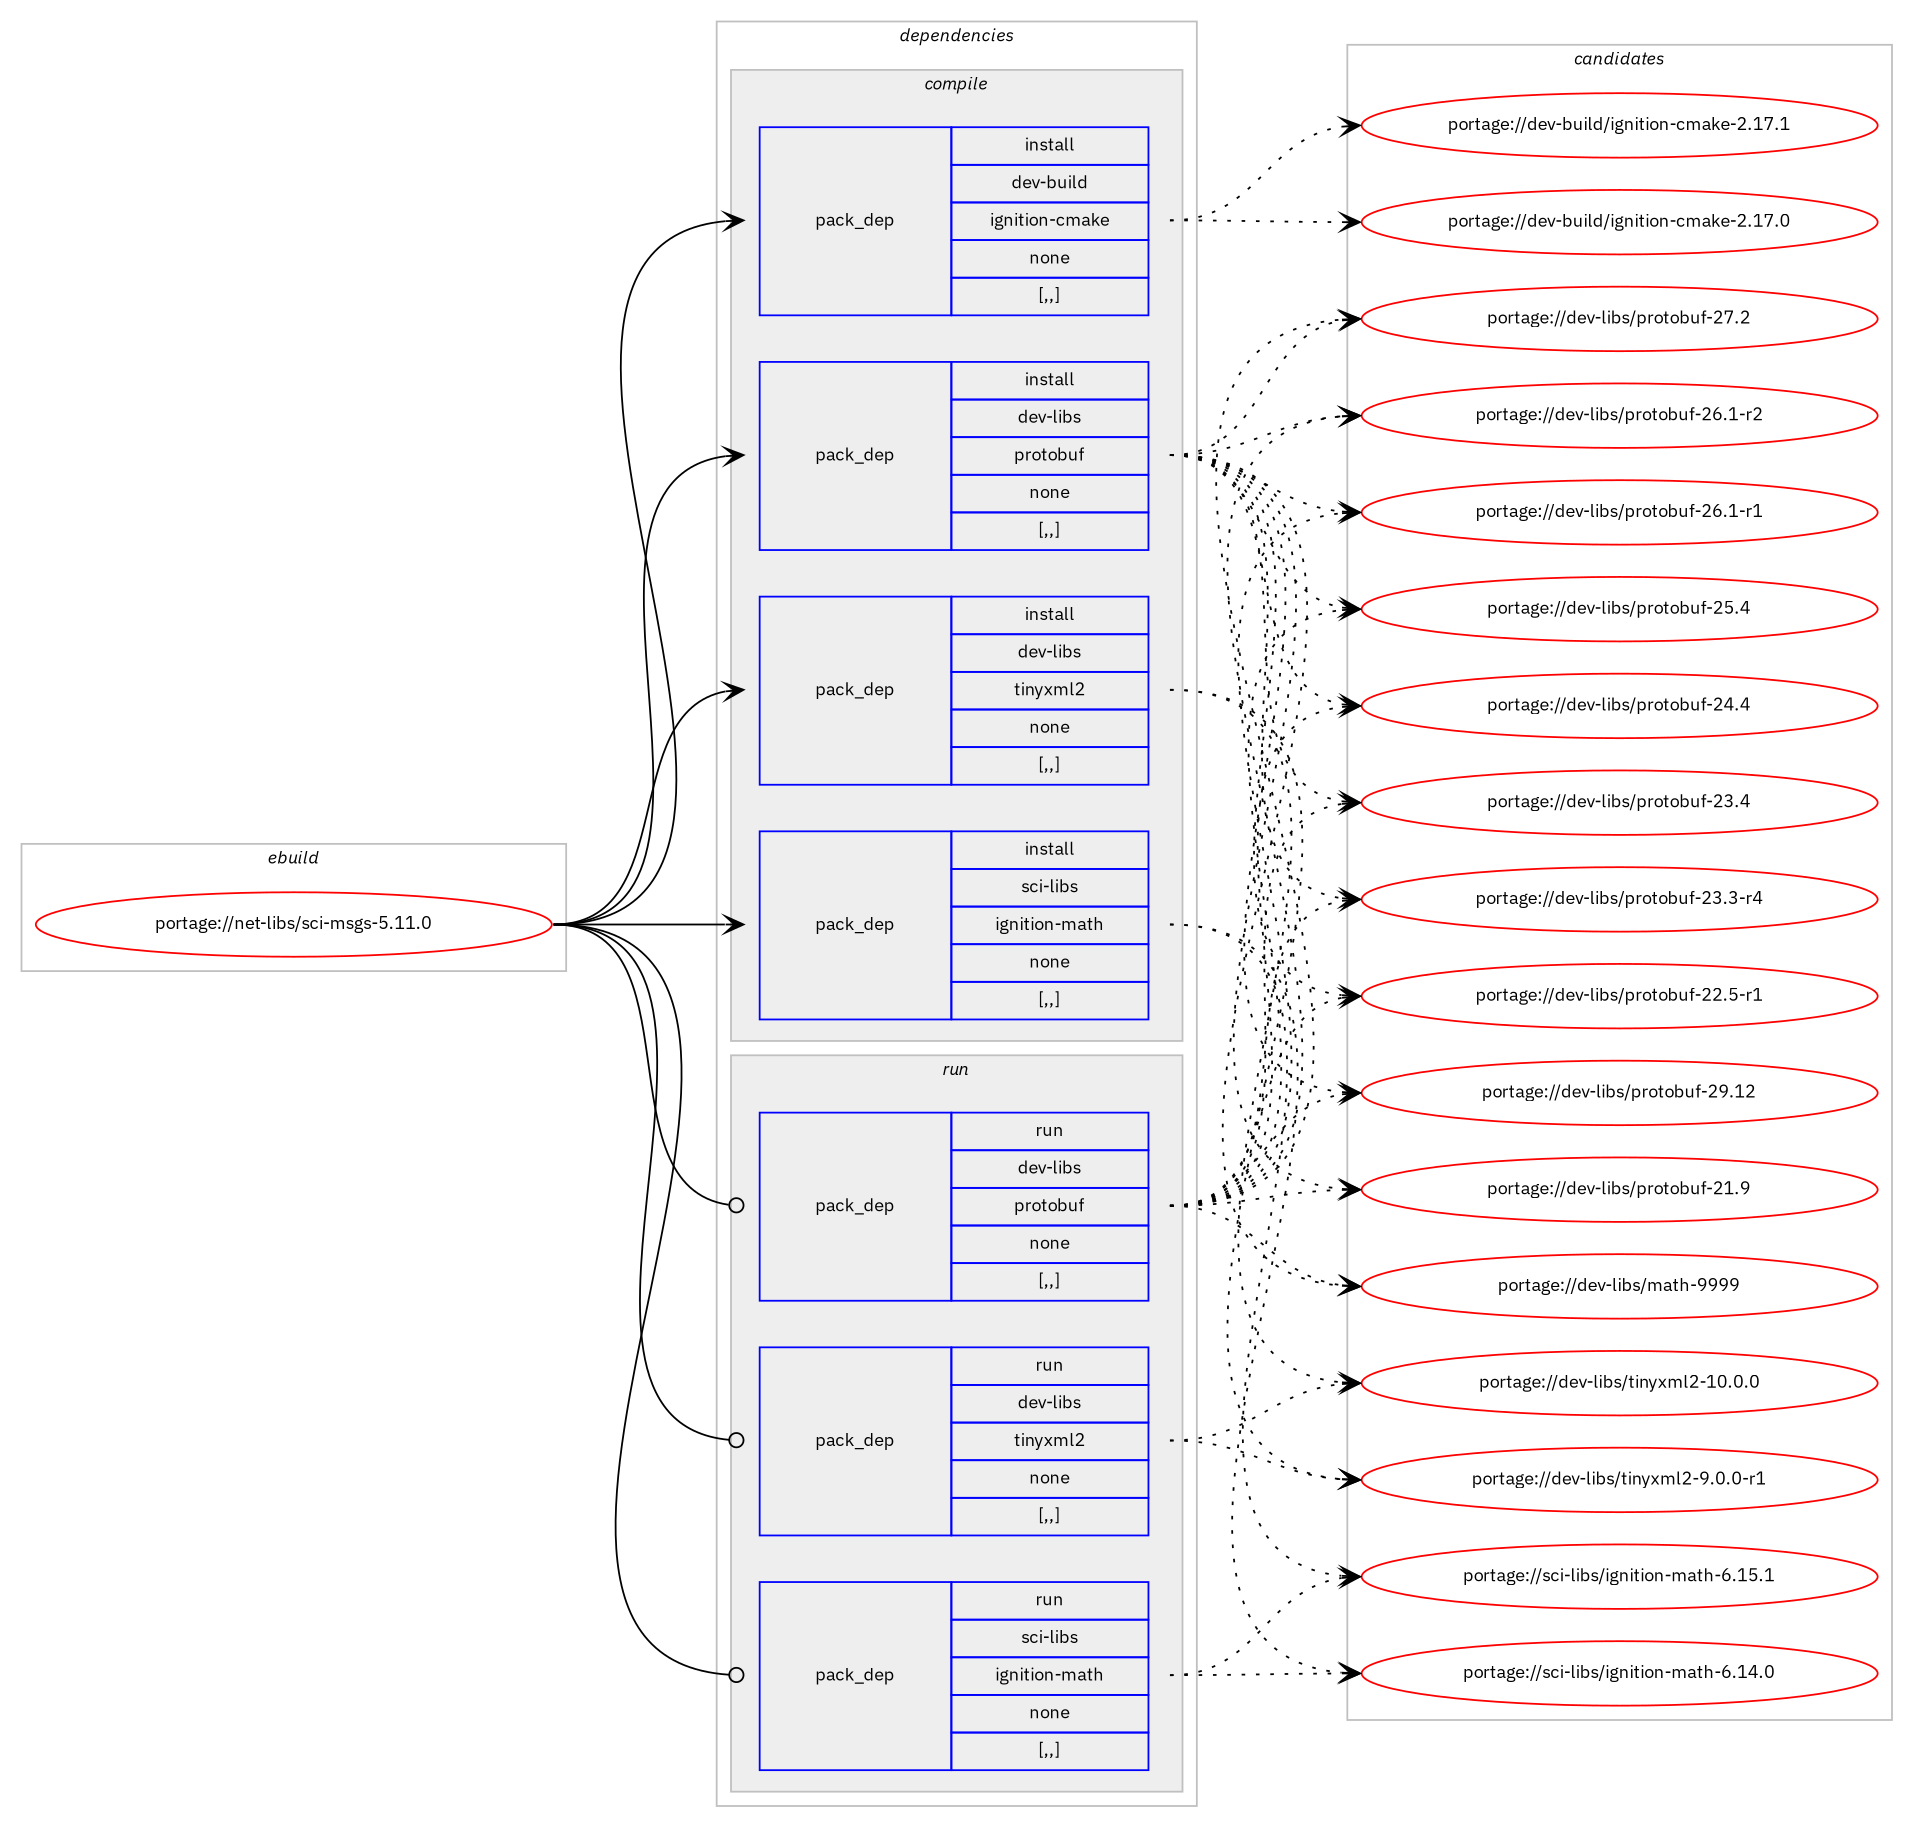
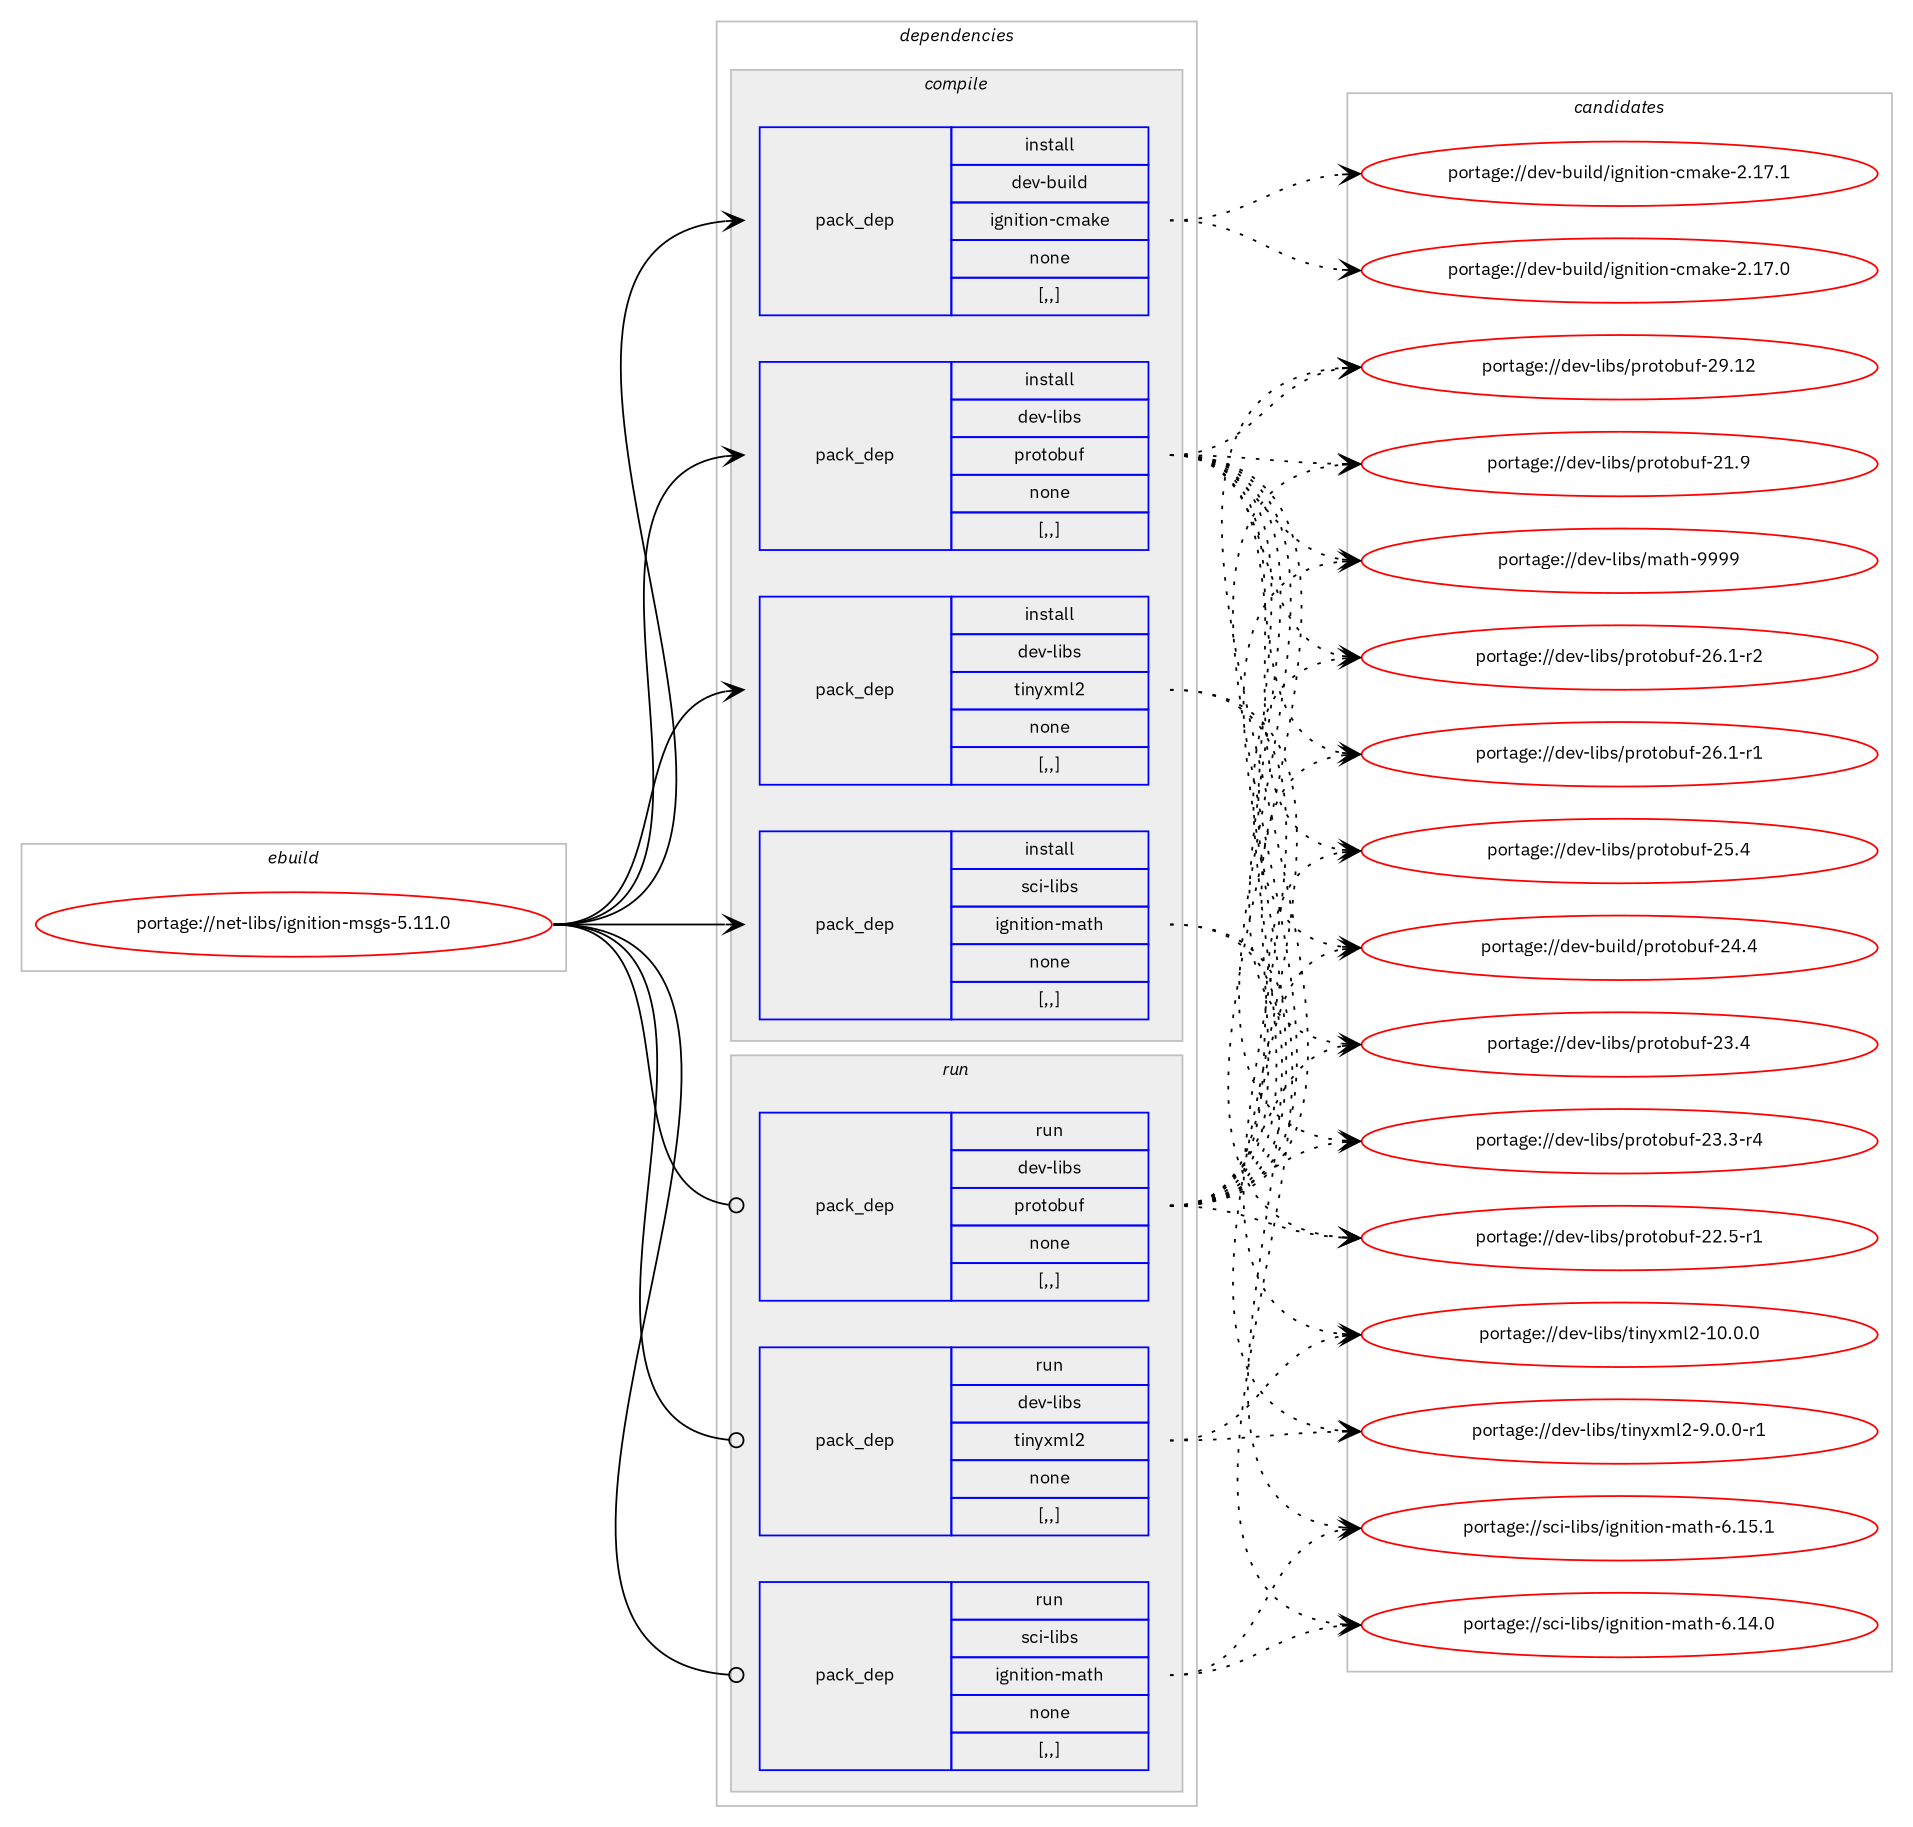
(1620, 319) -> none
(1620, 706) -> (1620, 948)
(294, 924) -> (294, 924)
